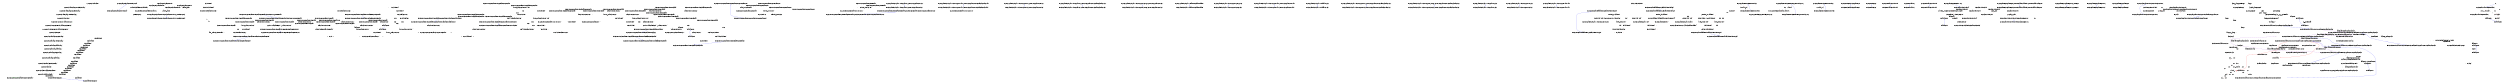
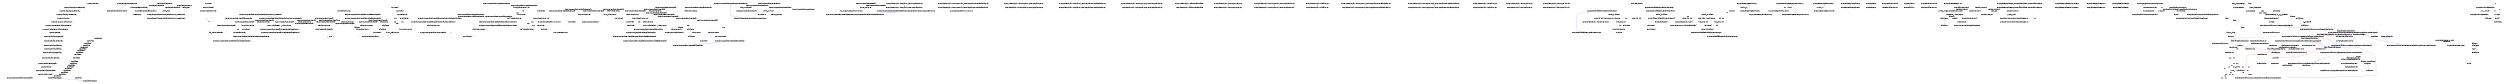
(1641, 22) -> none
(59, 77) -> (62, 77)
